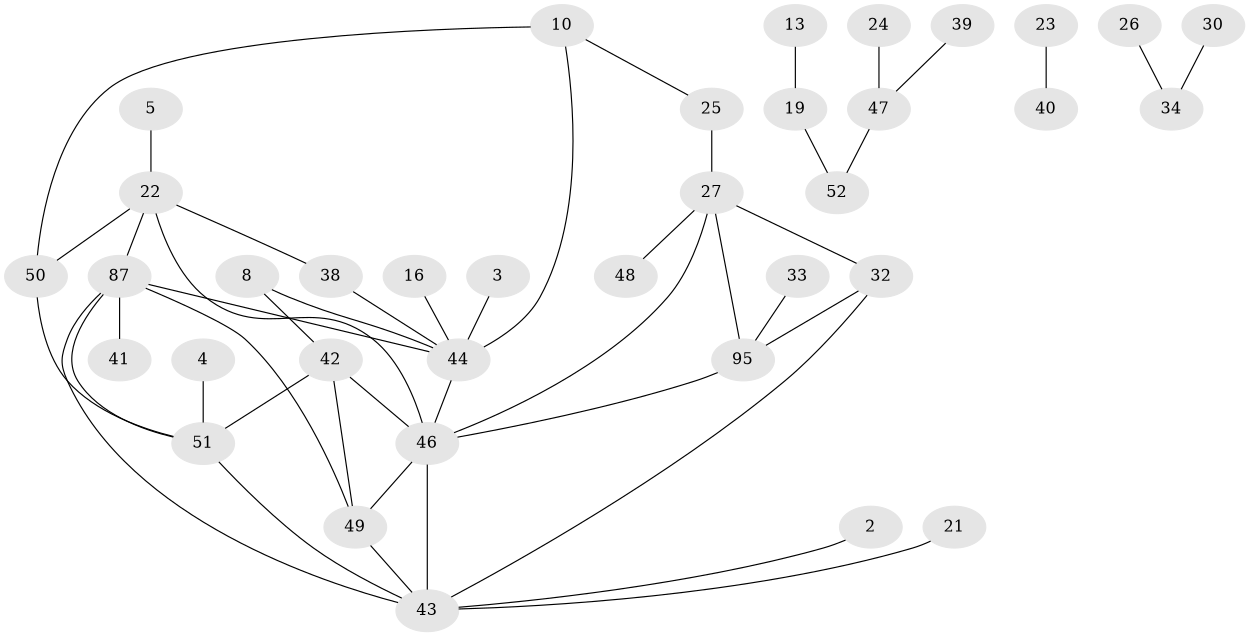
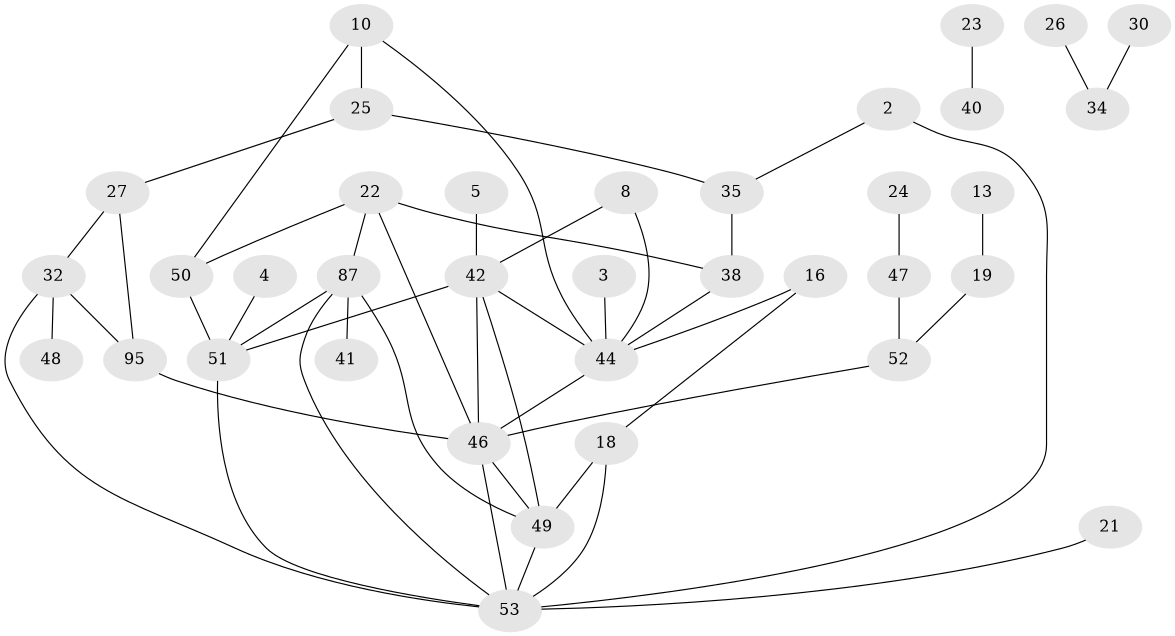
(963, 26) -> none
(151, 151) -> (476, 235)
none -> (732, 193)
(669, 235) -> (53, 318)
(798, 276) -> none
(254, 310) -> (541, 318)
(607, 351) -> (688, 399)
none -> (606, 444)
(427, 611) -> (510, 611)
